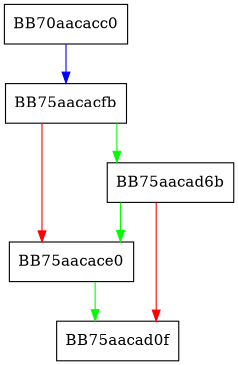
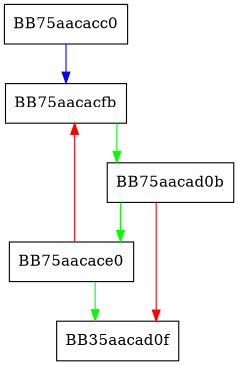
(66, 24) -> (66, 24)
(42, 177) -> (75, 188)
(170, 183) -> (170, 183)
(118, 341) -> (118, 341)
